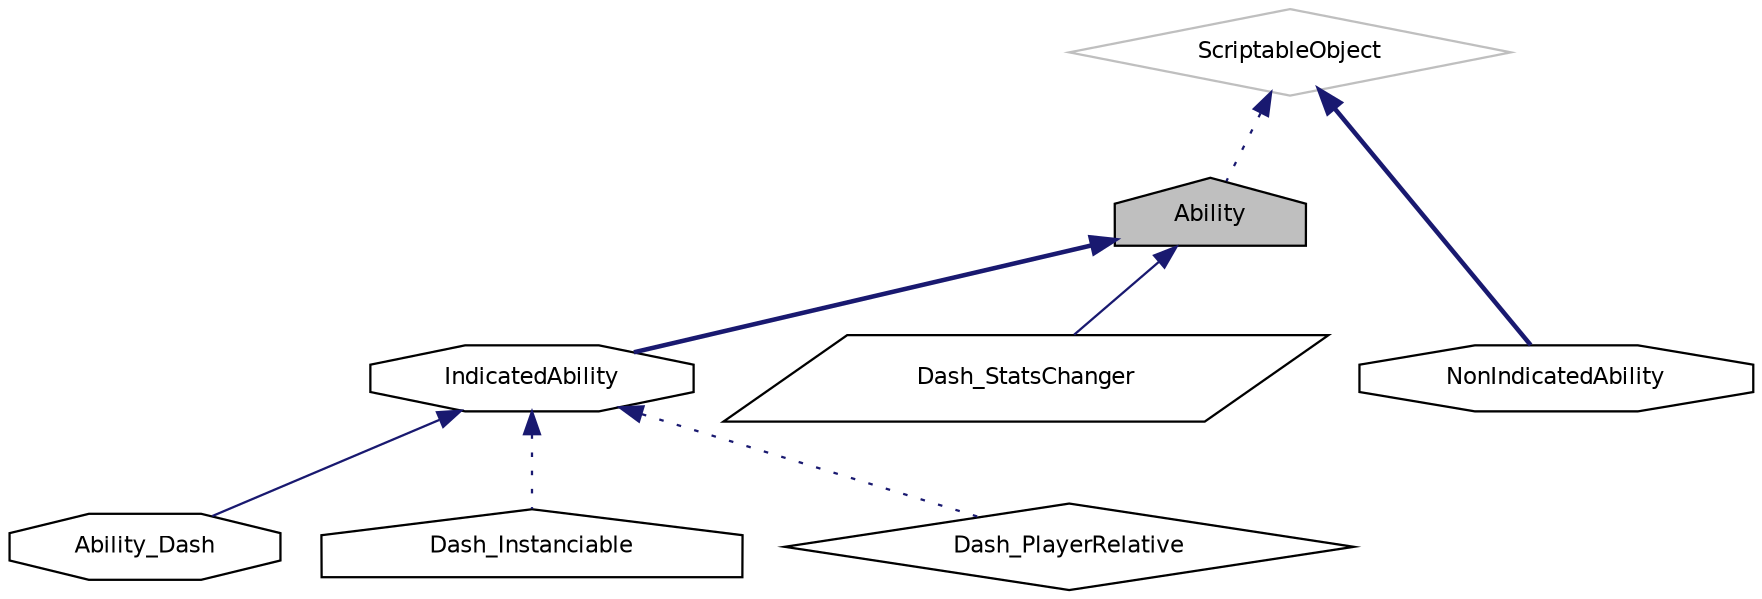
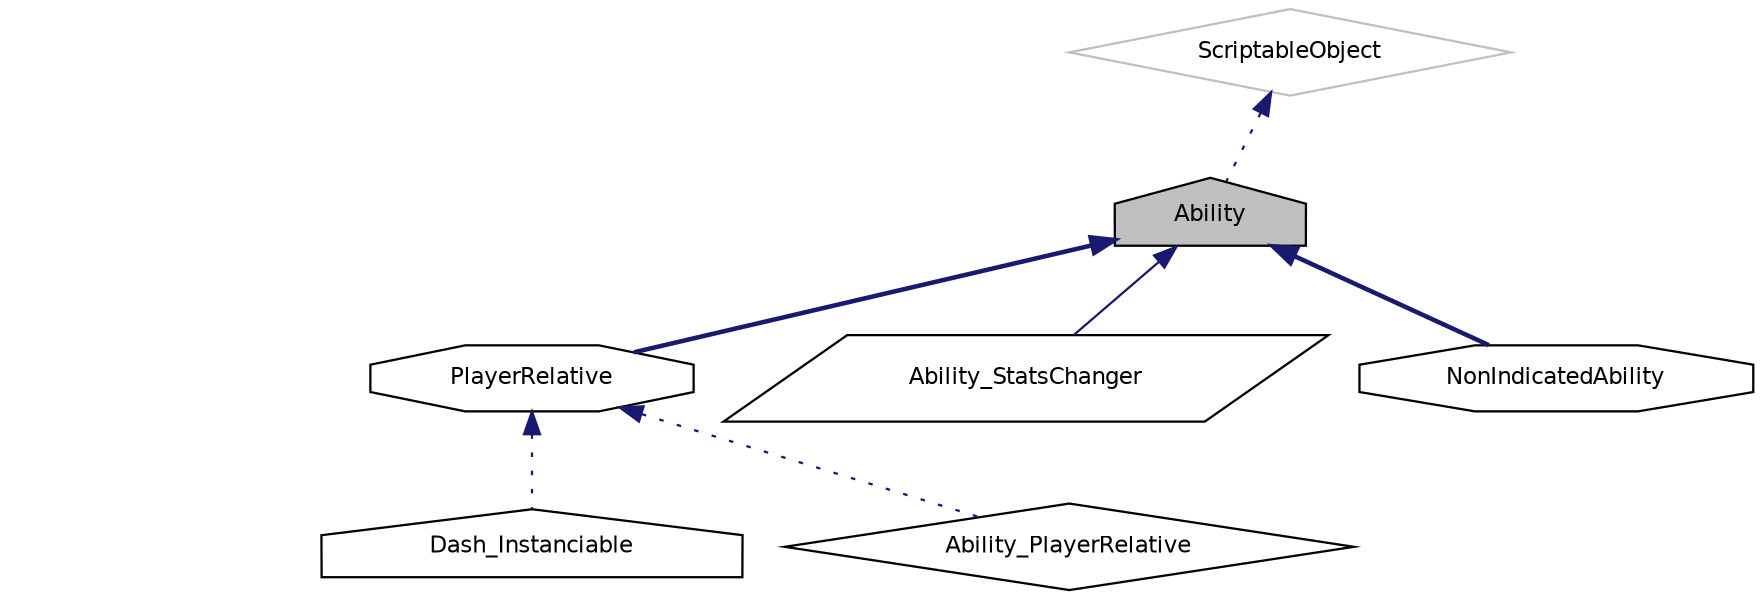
(1432, 227) -> (1391, 301)
(532, 378) -> (532, 378)
(1026, 378) -> (1026, 378)
(145, 547) -> none
(1069, 547) -> (1069, 547)
